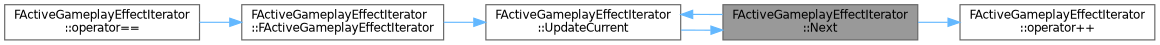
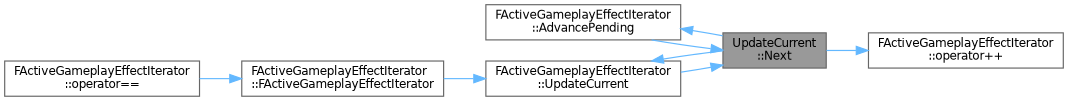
none -> (583, 22)
(820, 22) -> (775, 50)
